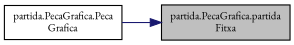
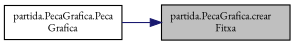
(226, 23) -> (226, 23)
